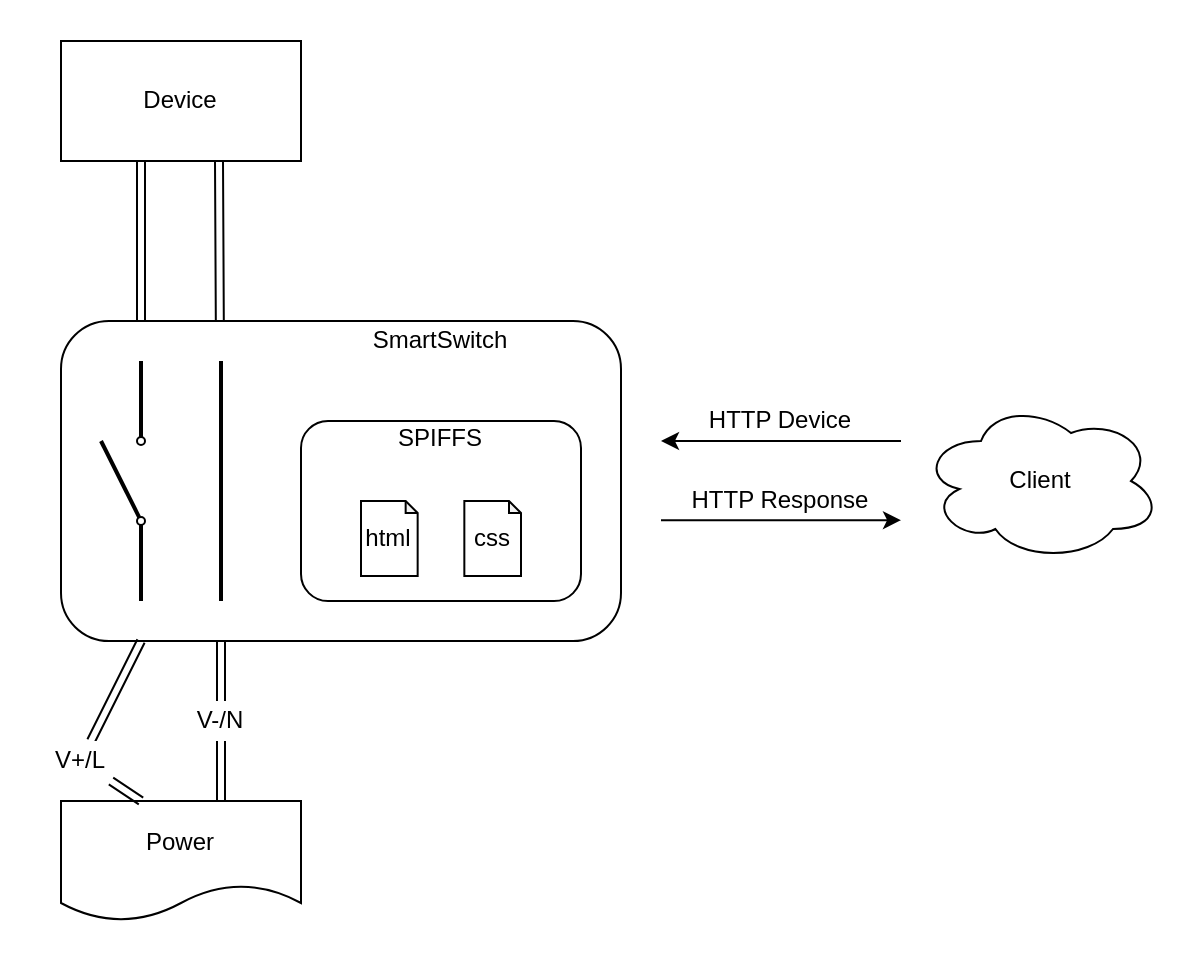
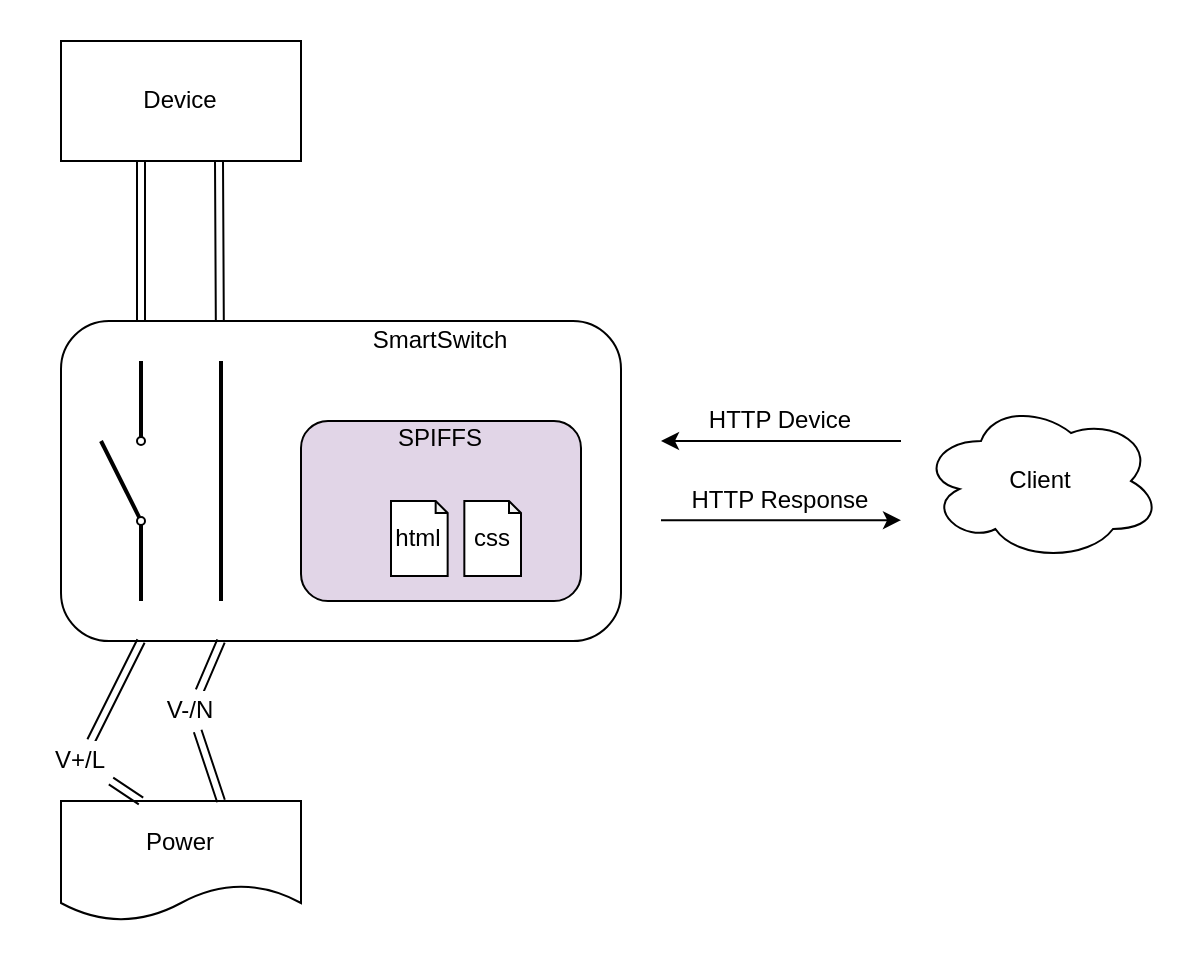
(441, 511) -> (441, 511)
(389, 539) -> (419, 539)
(221, 721) -> (191, 711)
